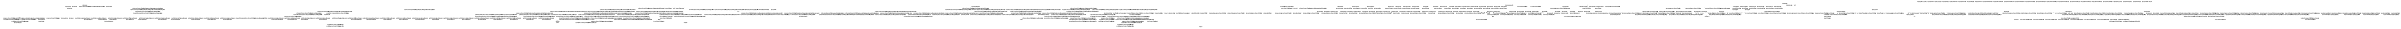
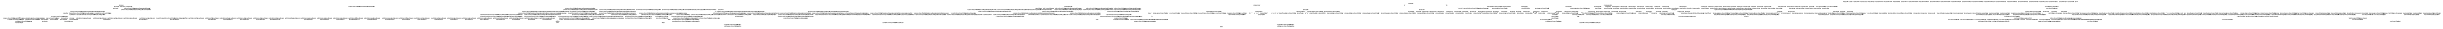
none -> (1748, 8)
